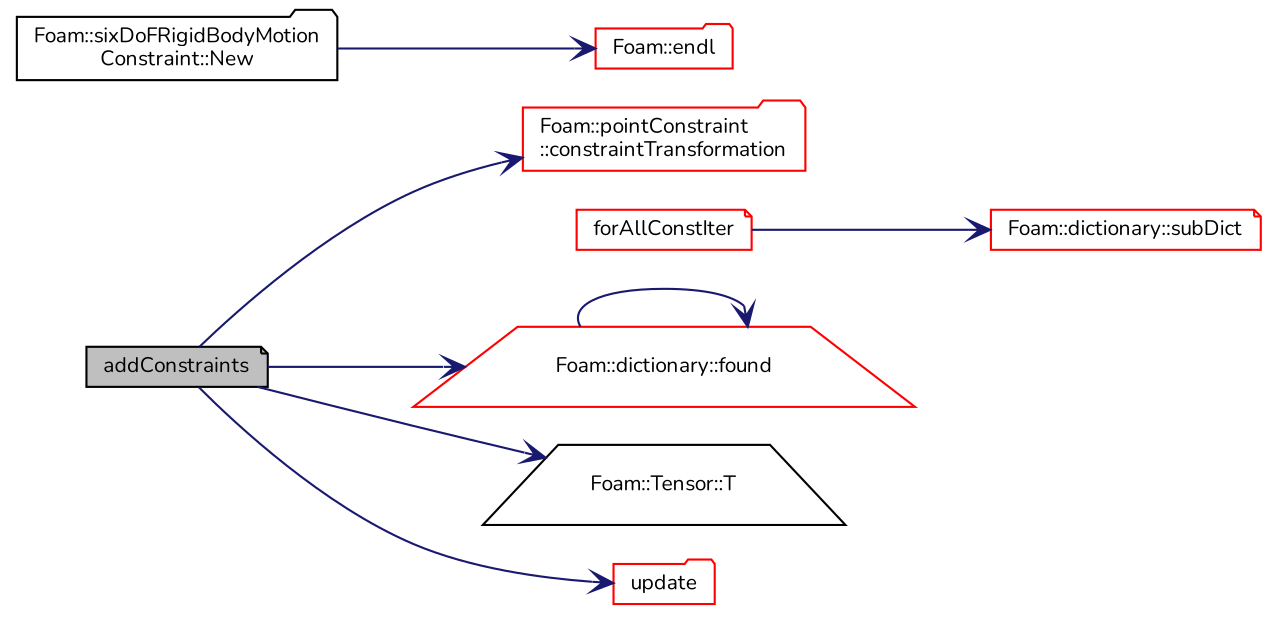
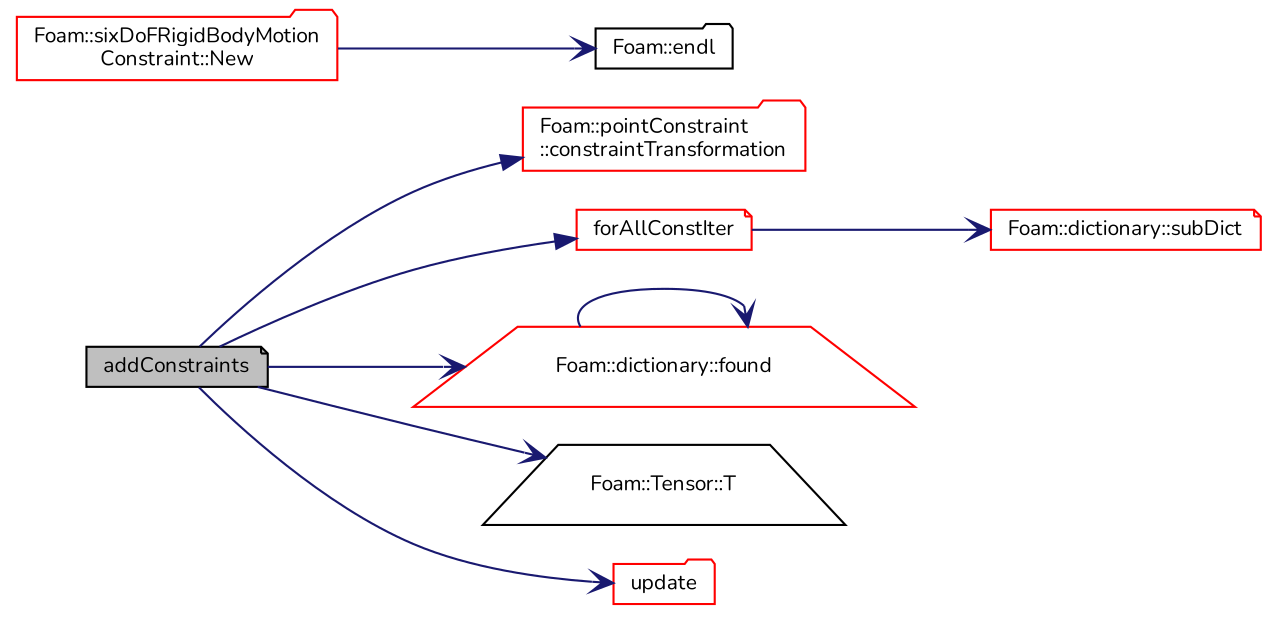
(177, 48) -> (177, 48)
(664, 48) -> (664, 48)
(339, 234) -> (339, 234)
none -> (383, 279)
